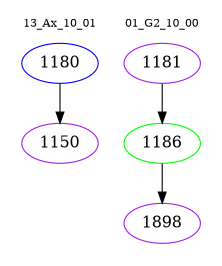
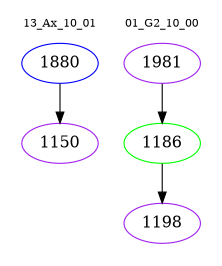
(60, 63) -> (60, 63)
(162, 63) -> (162, 63)
(162, 223) -> (162, 223)
